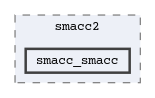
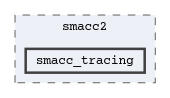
(78, 61) -> (85, 61)
